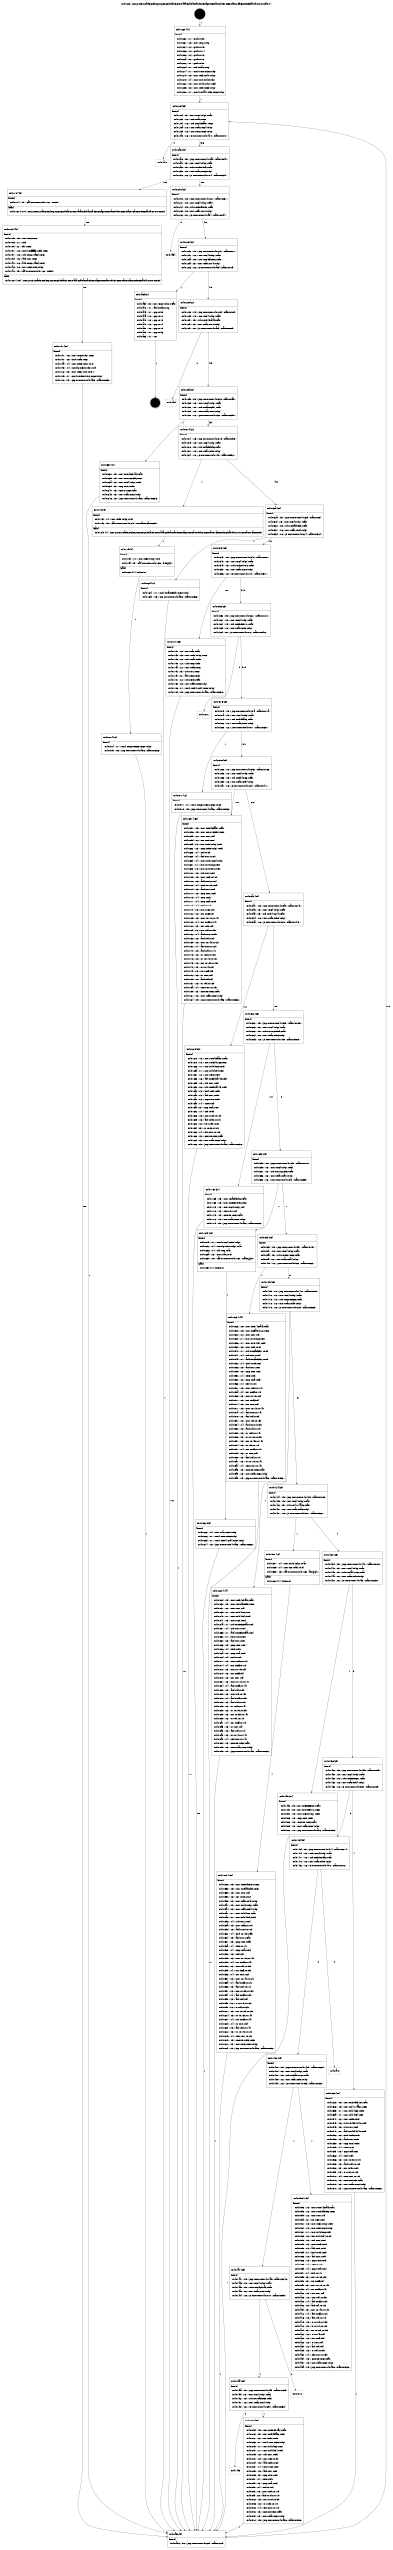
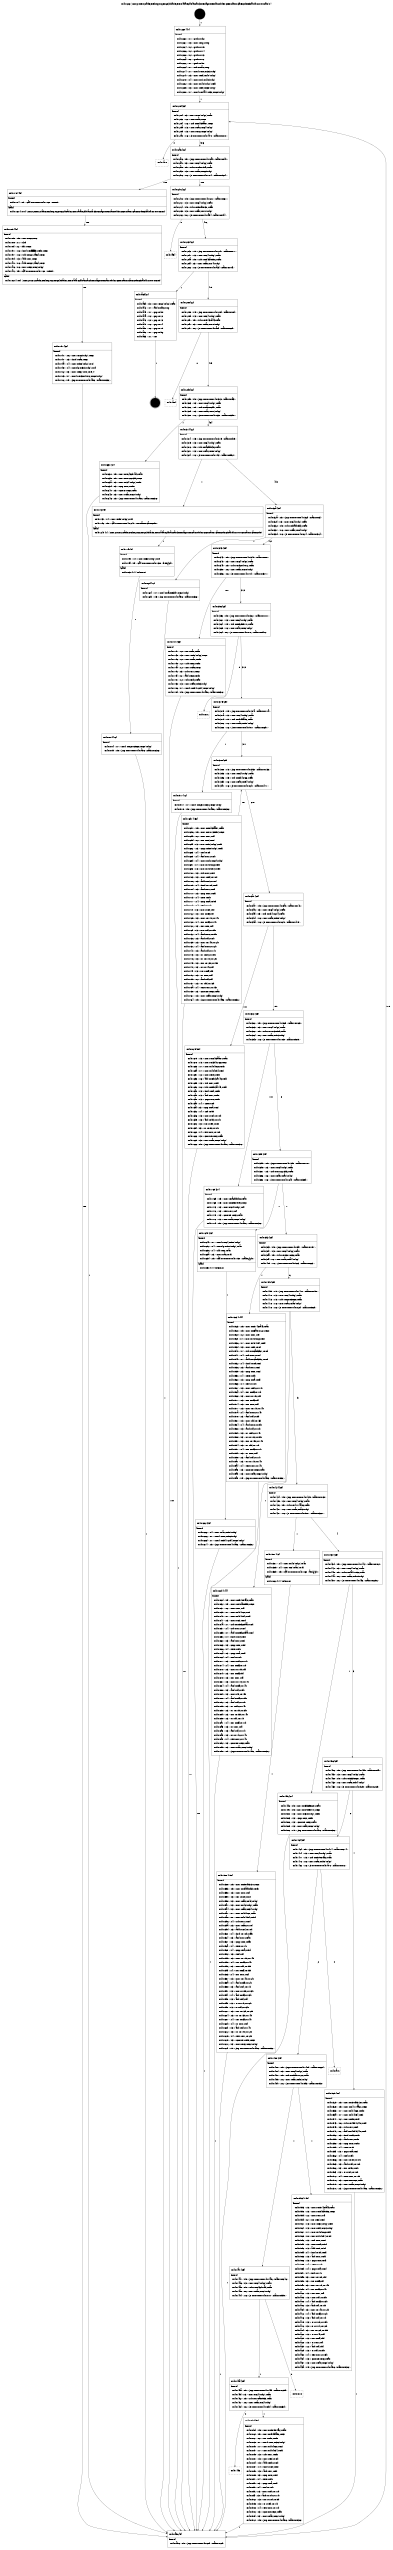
(233, 802) -> (240, 803)
(210, 1962) -> (210, 1962)
